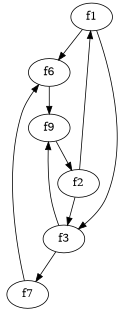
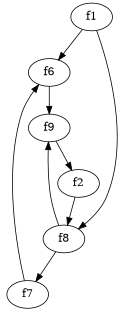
(85, 104) -> none
(64, 239) -> (64, 239)
